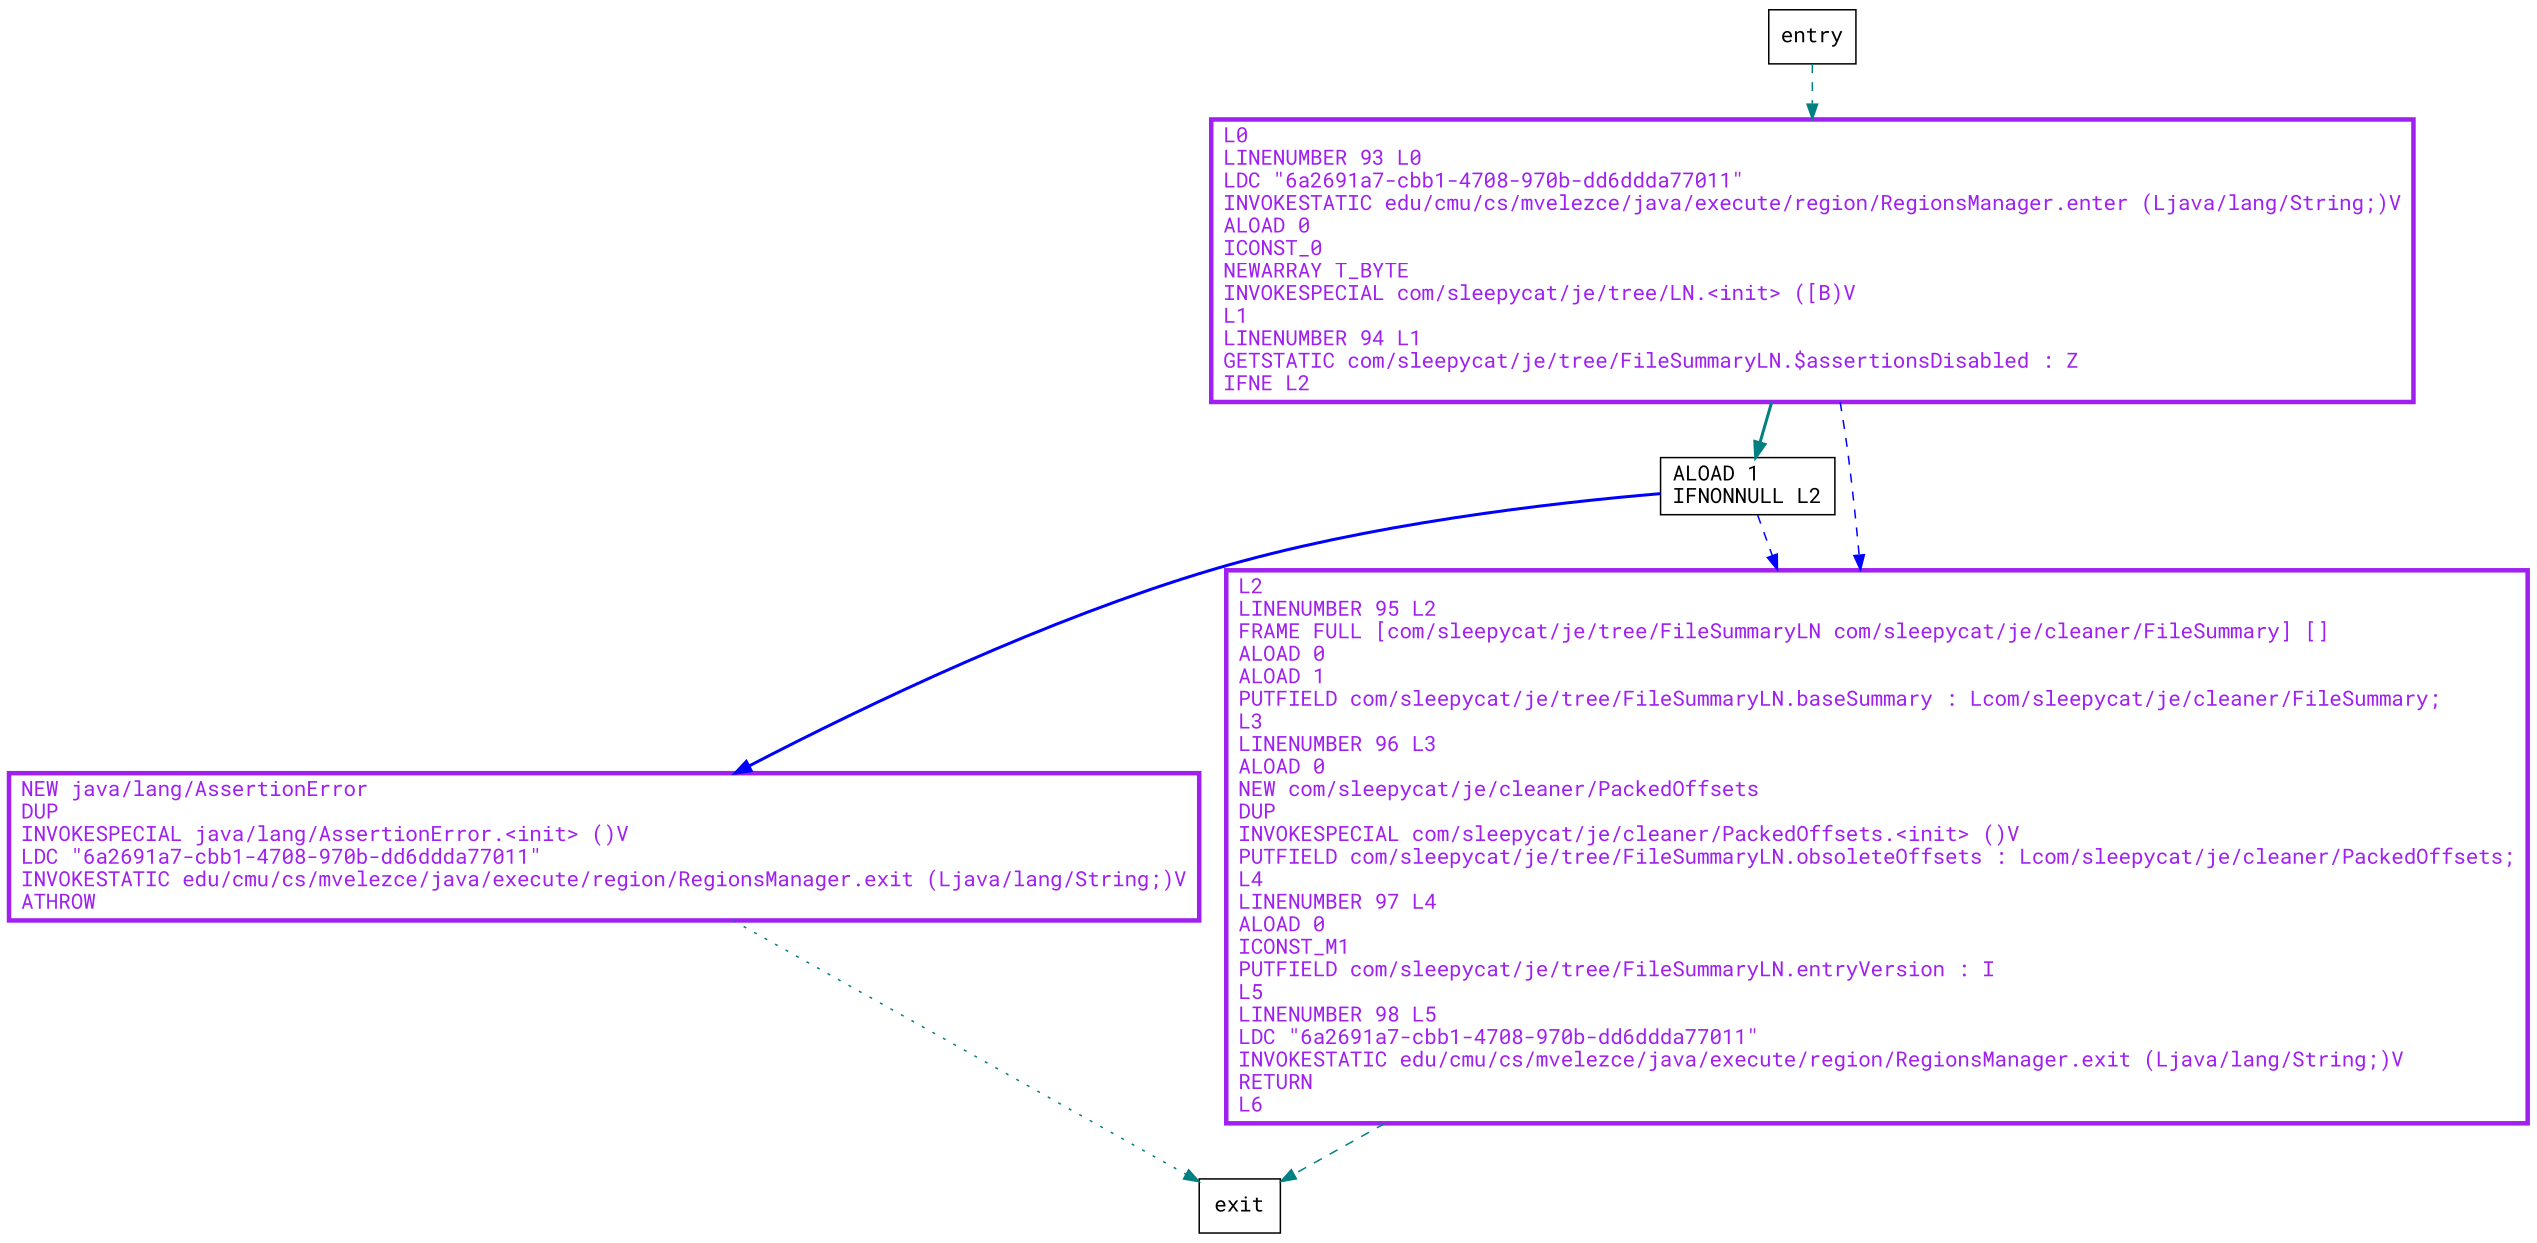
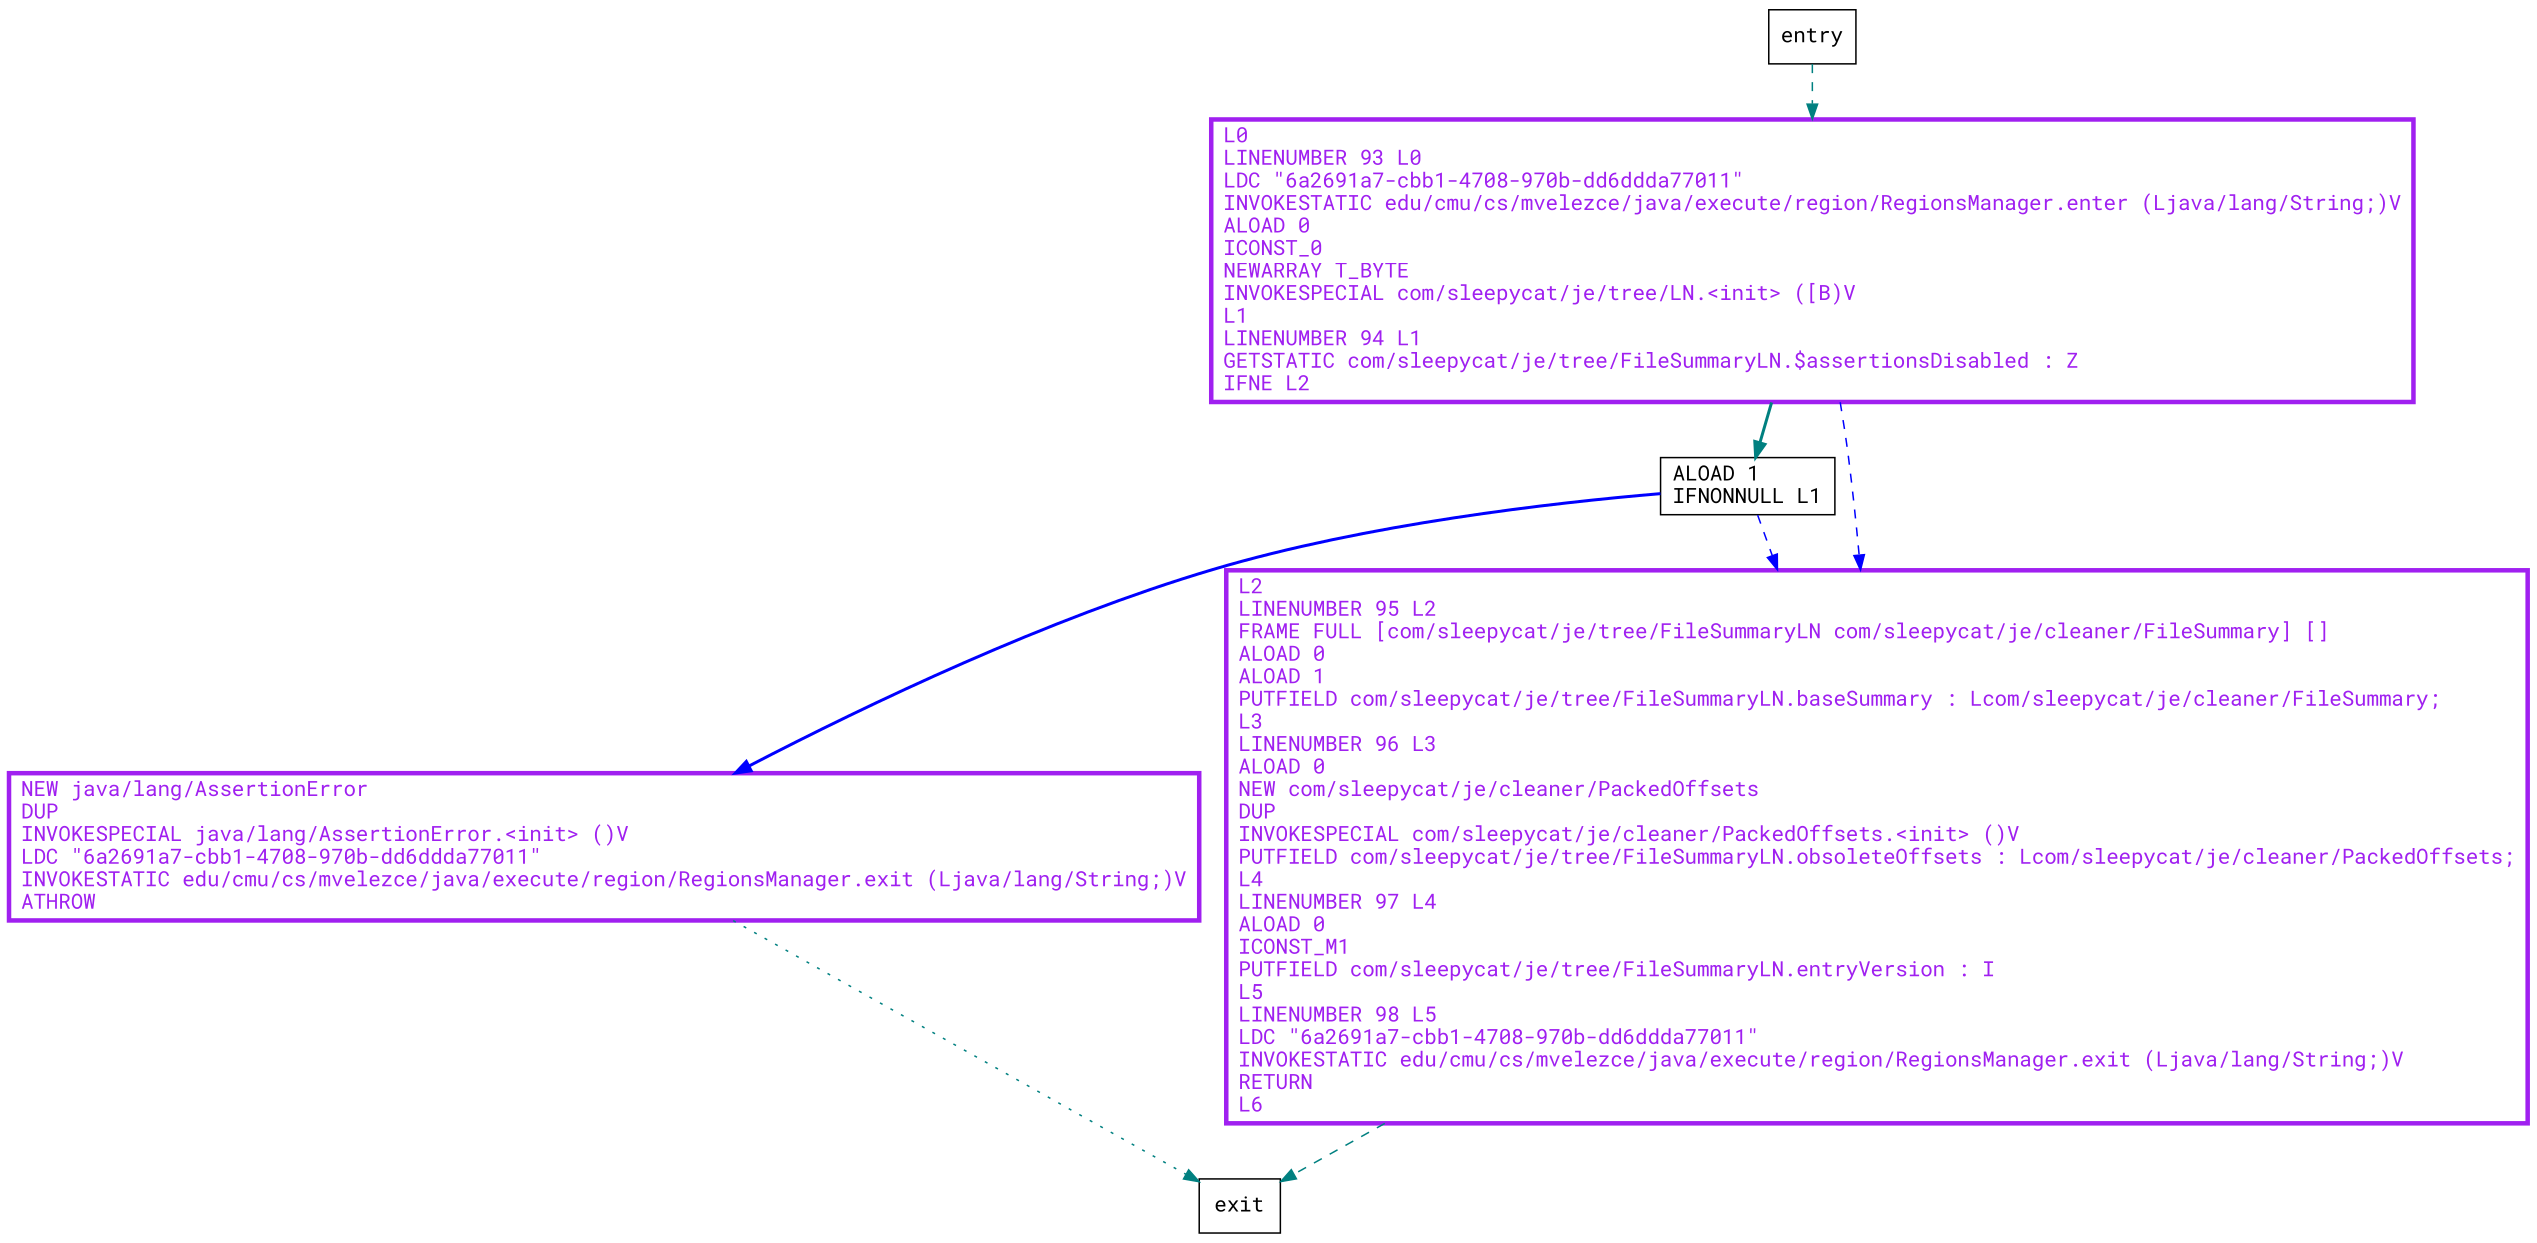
(1748, 486) -> (1748, 486)
